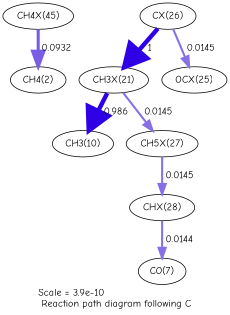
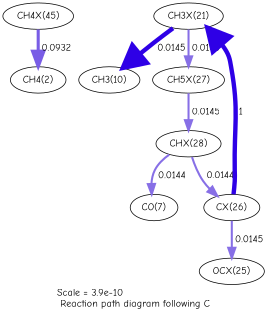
(114, 112) -> (170, 48)
none -> (199, 174)
